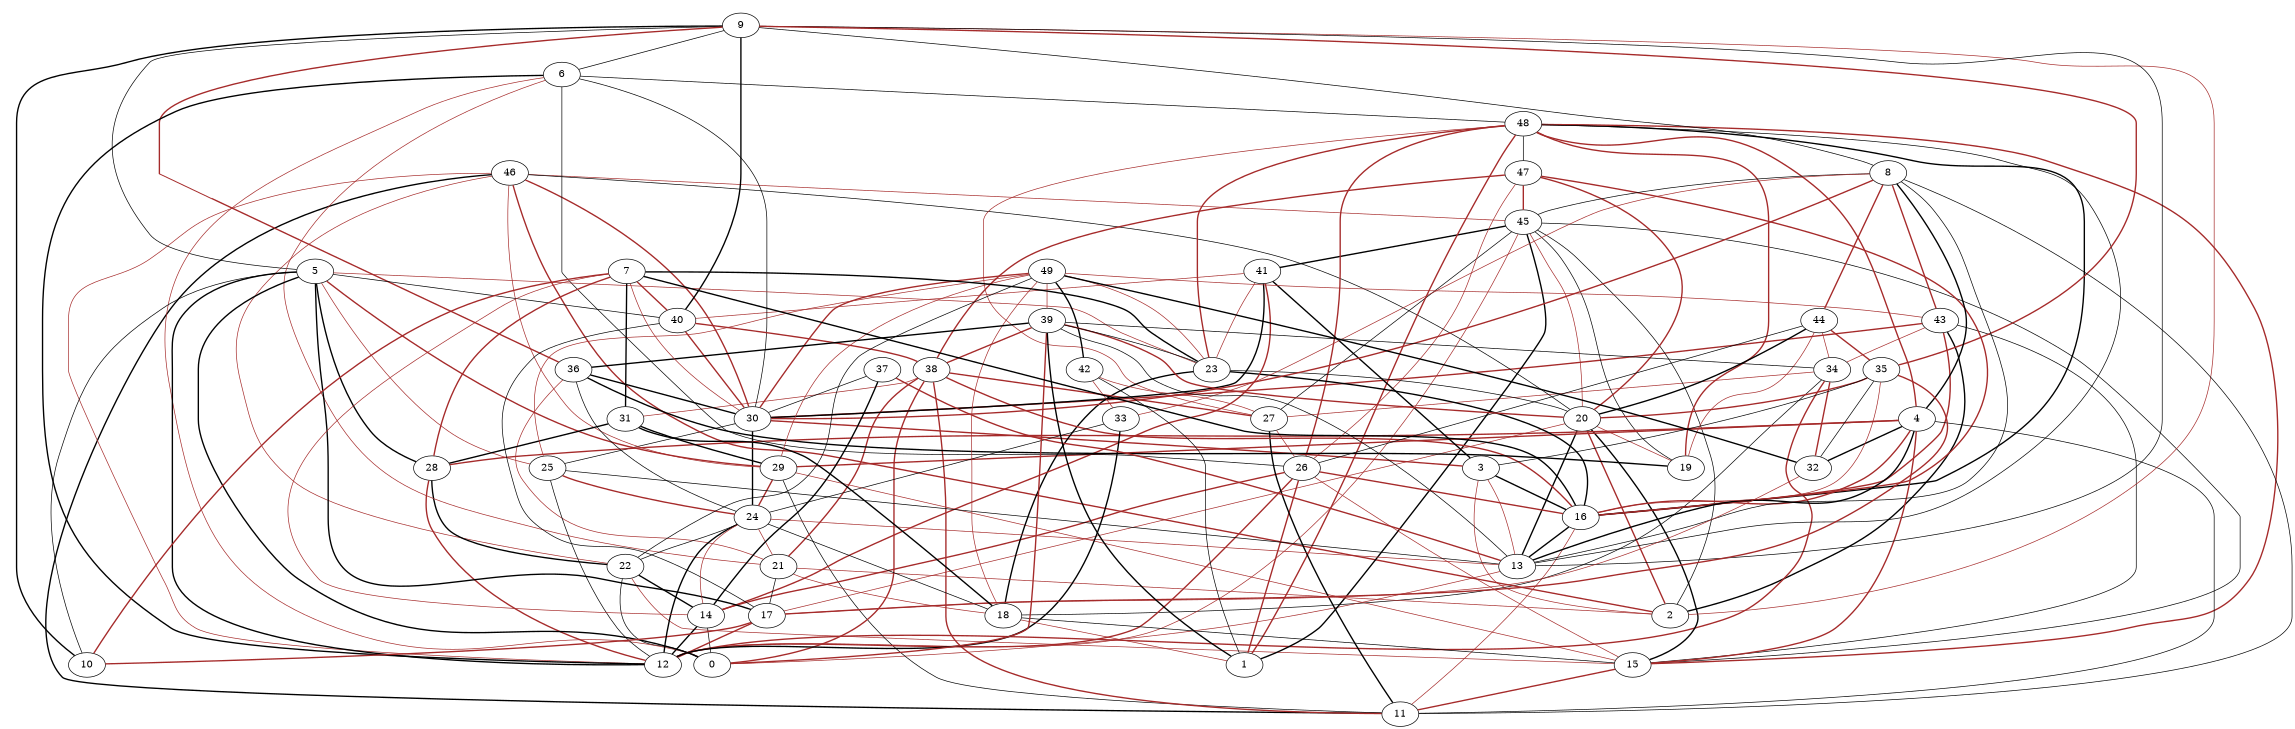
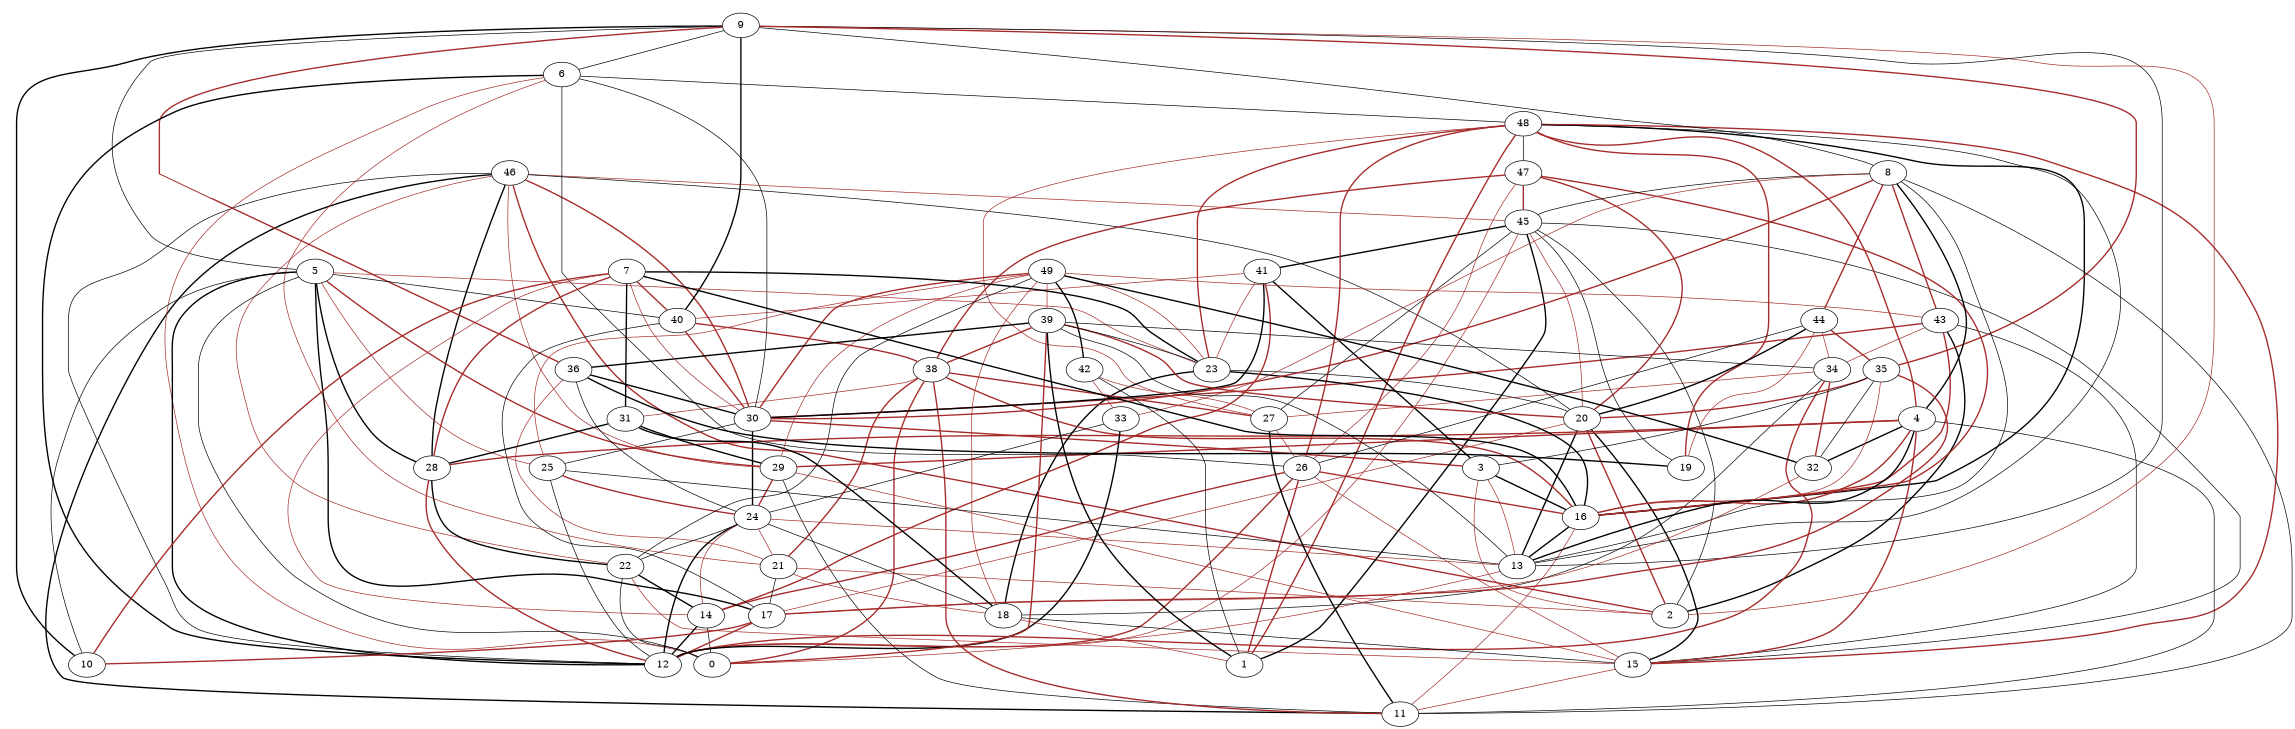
none -> (456, 325)
(882, 370) -> none
(1636, 444) -> none
(112, 472) -> (112, 472)
(310, 586) -> (310, 586)
(1516, 690) -> (1516, 690)
